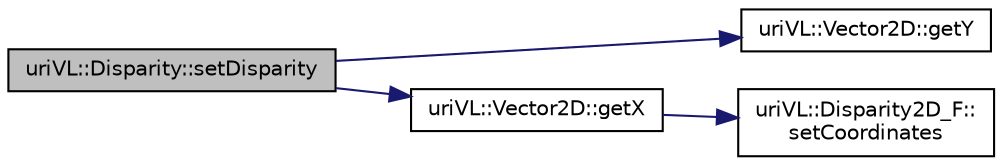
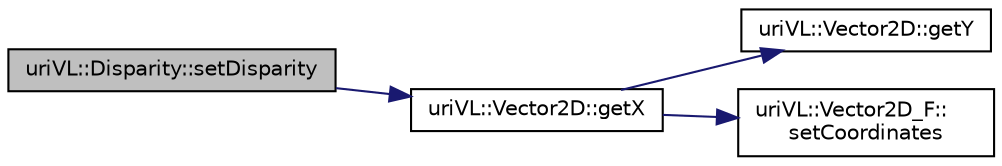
(528, 50) -> (691, 73)
(866, 123) -> (866, 123)
